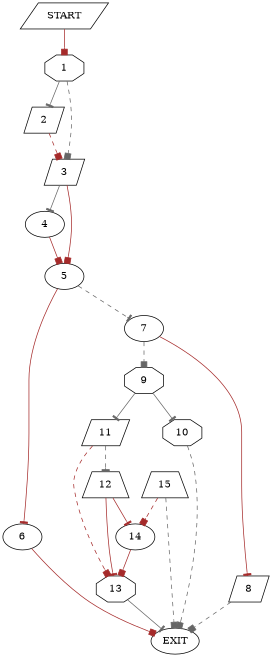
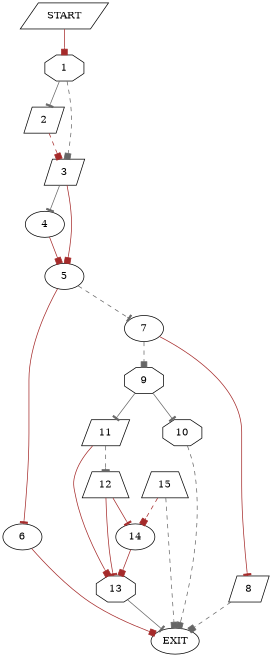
(78, 508) -> (78, 508)
